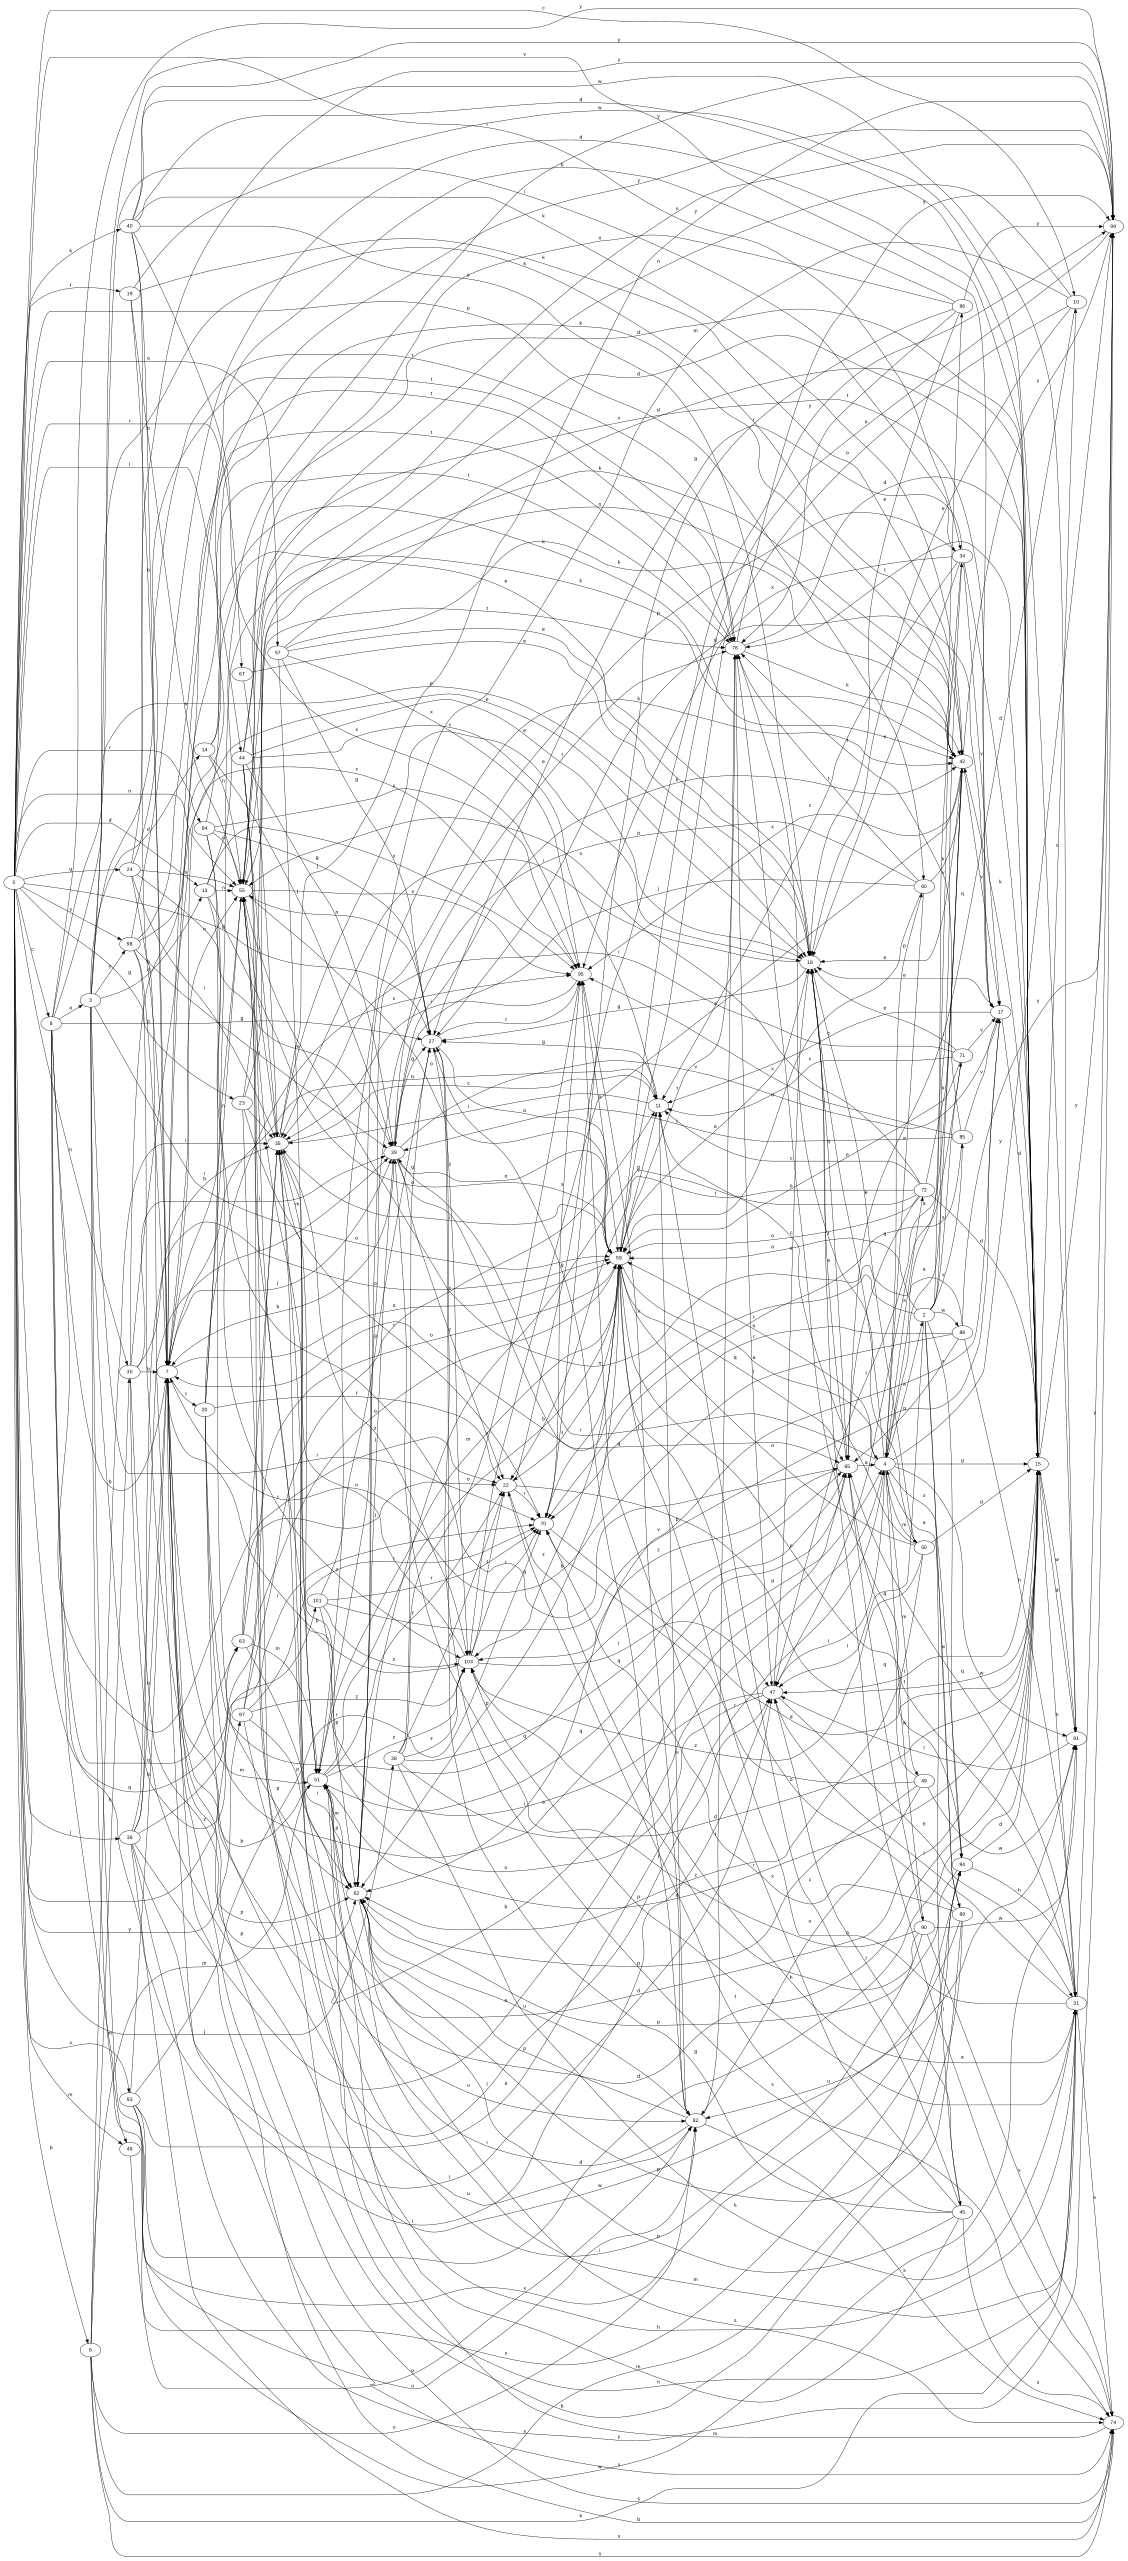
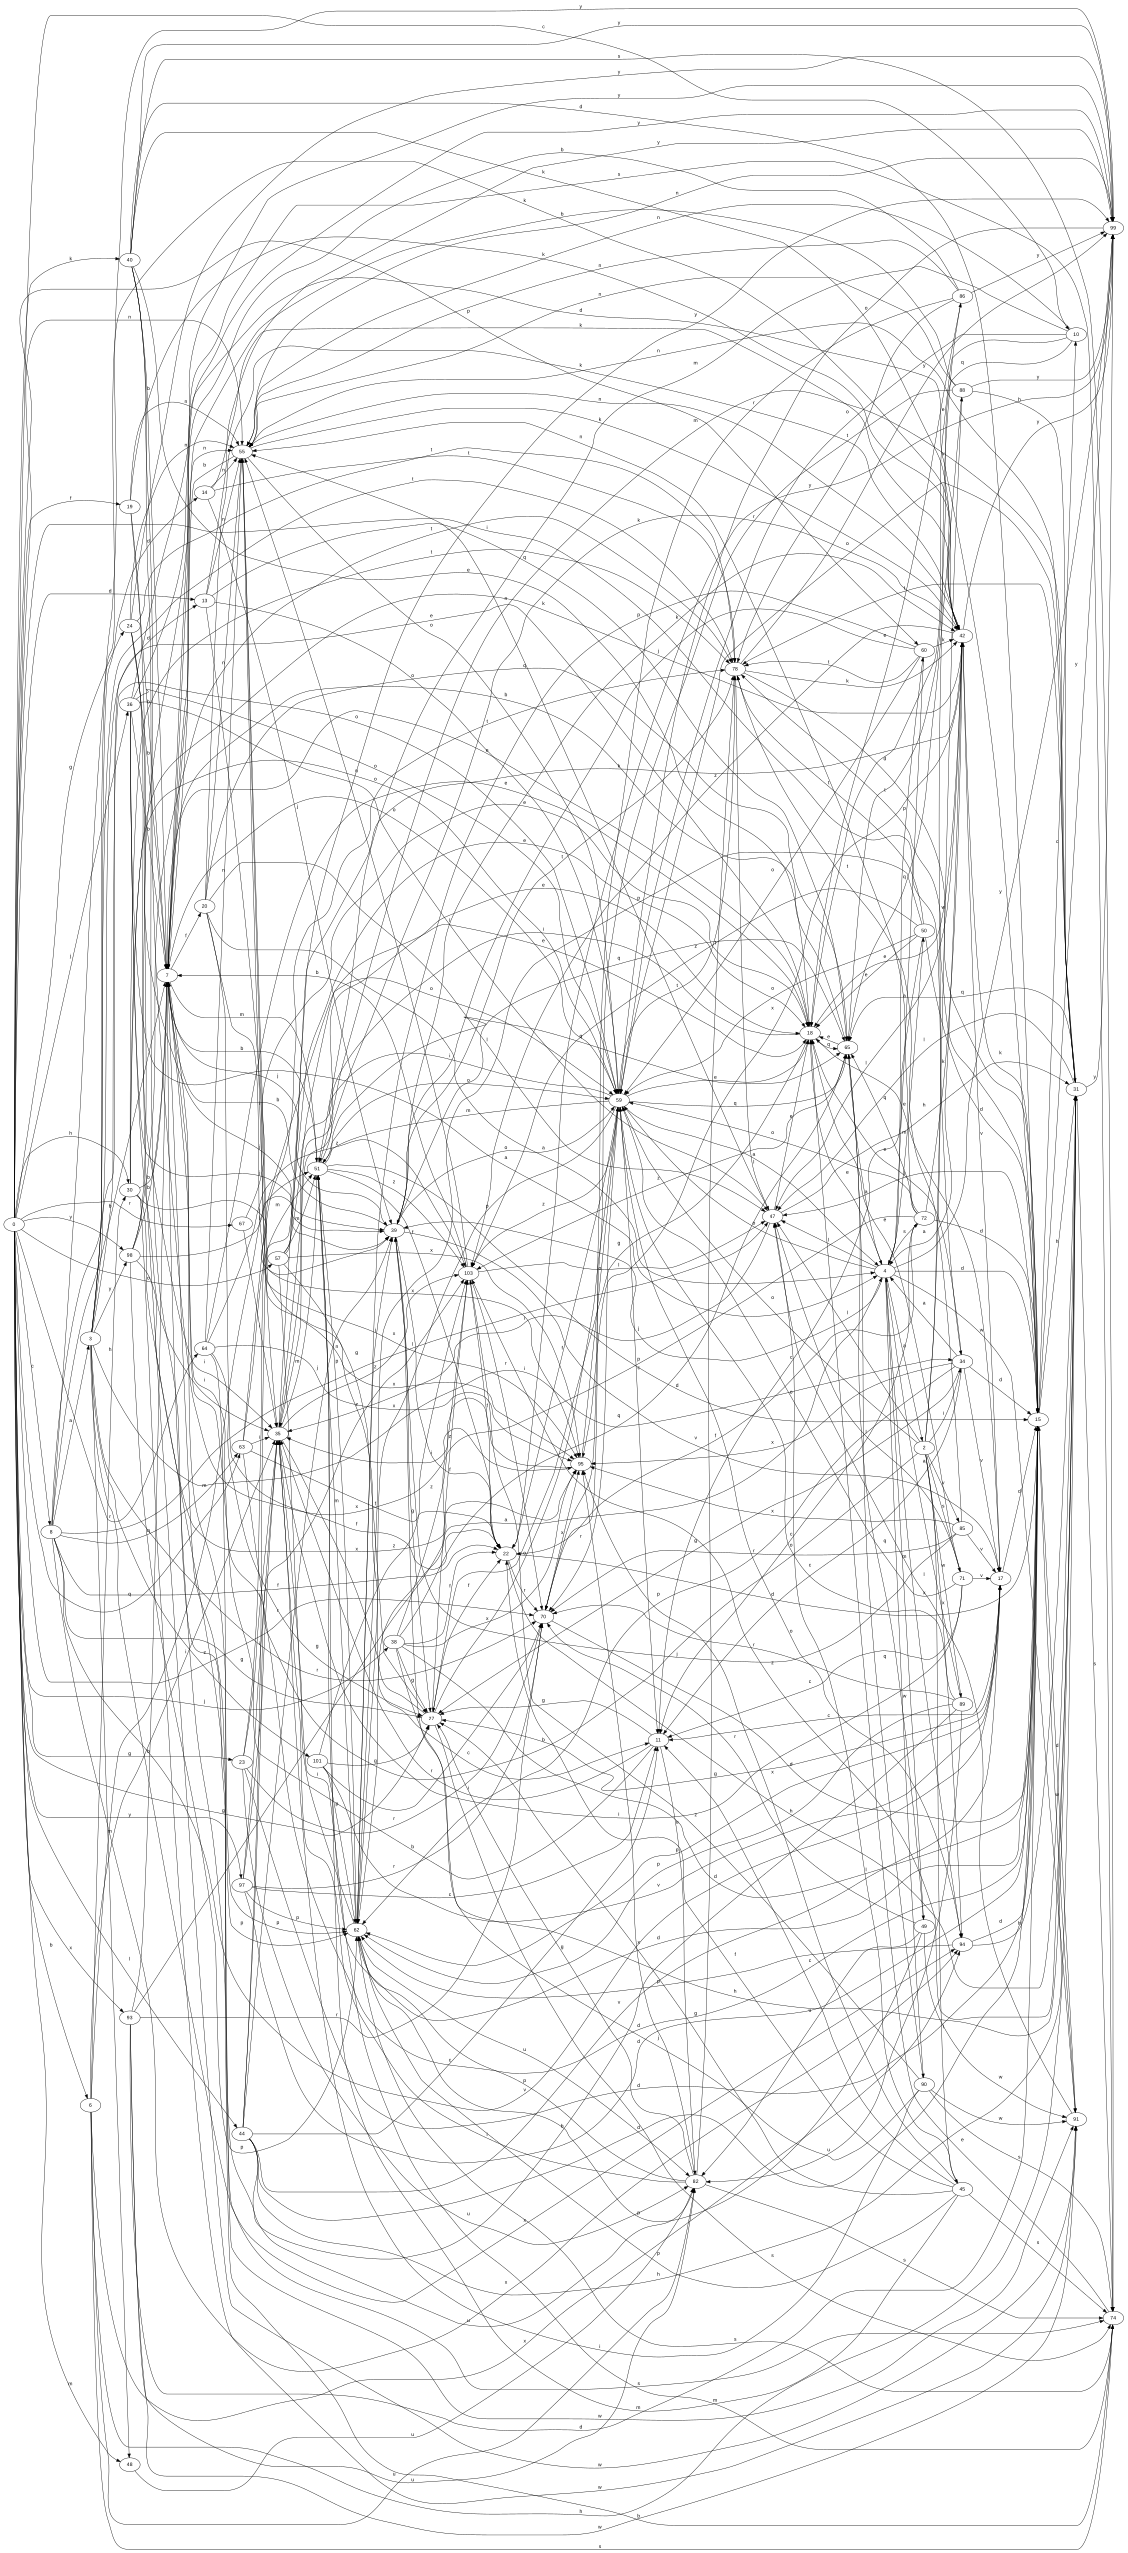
(515, 1024) -> (452, 1632)
